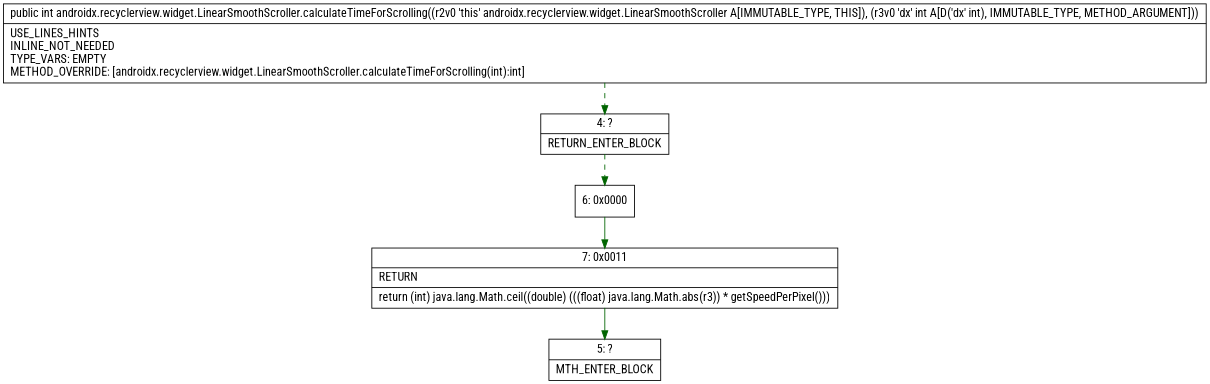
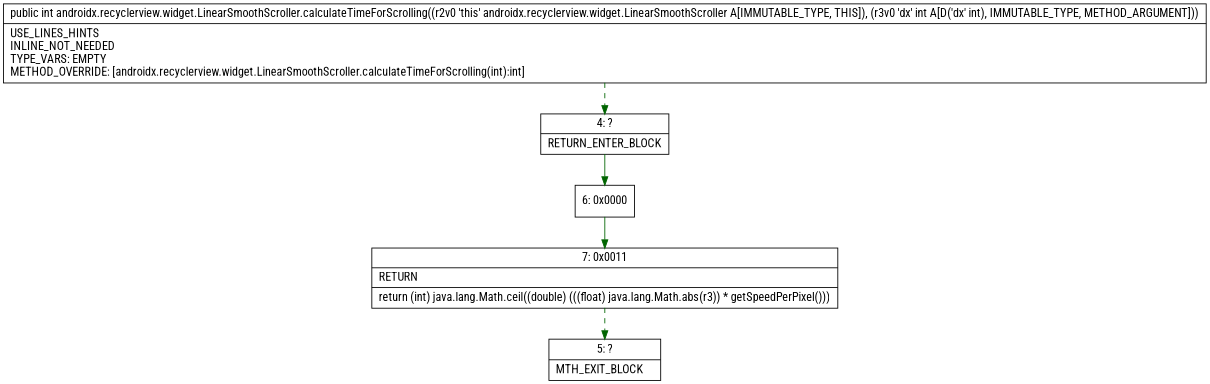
(605, 165) -> (605, 165)
(605, 319) -> (605, 319)
(605, 370) -> (600, 370)
